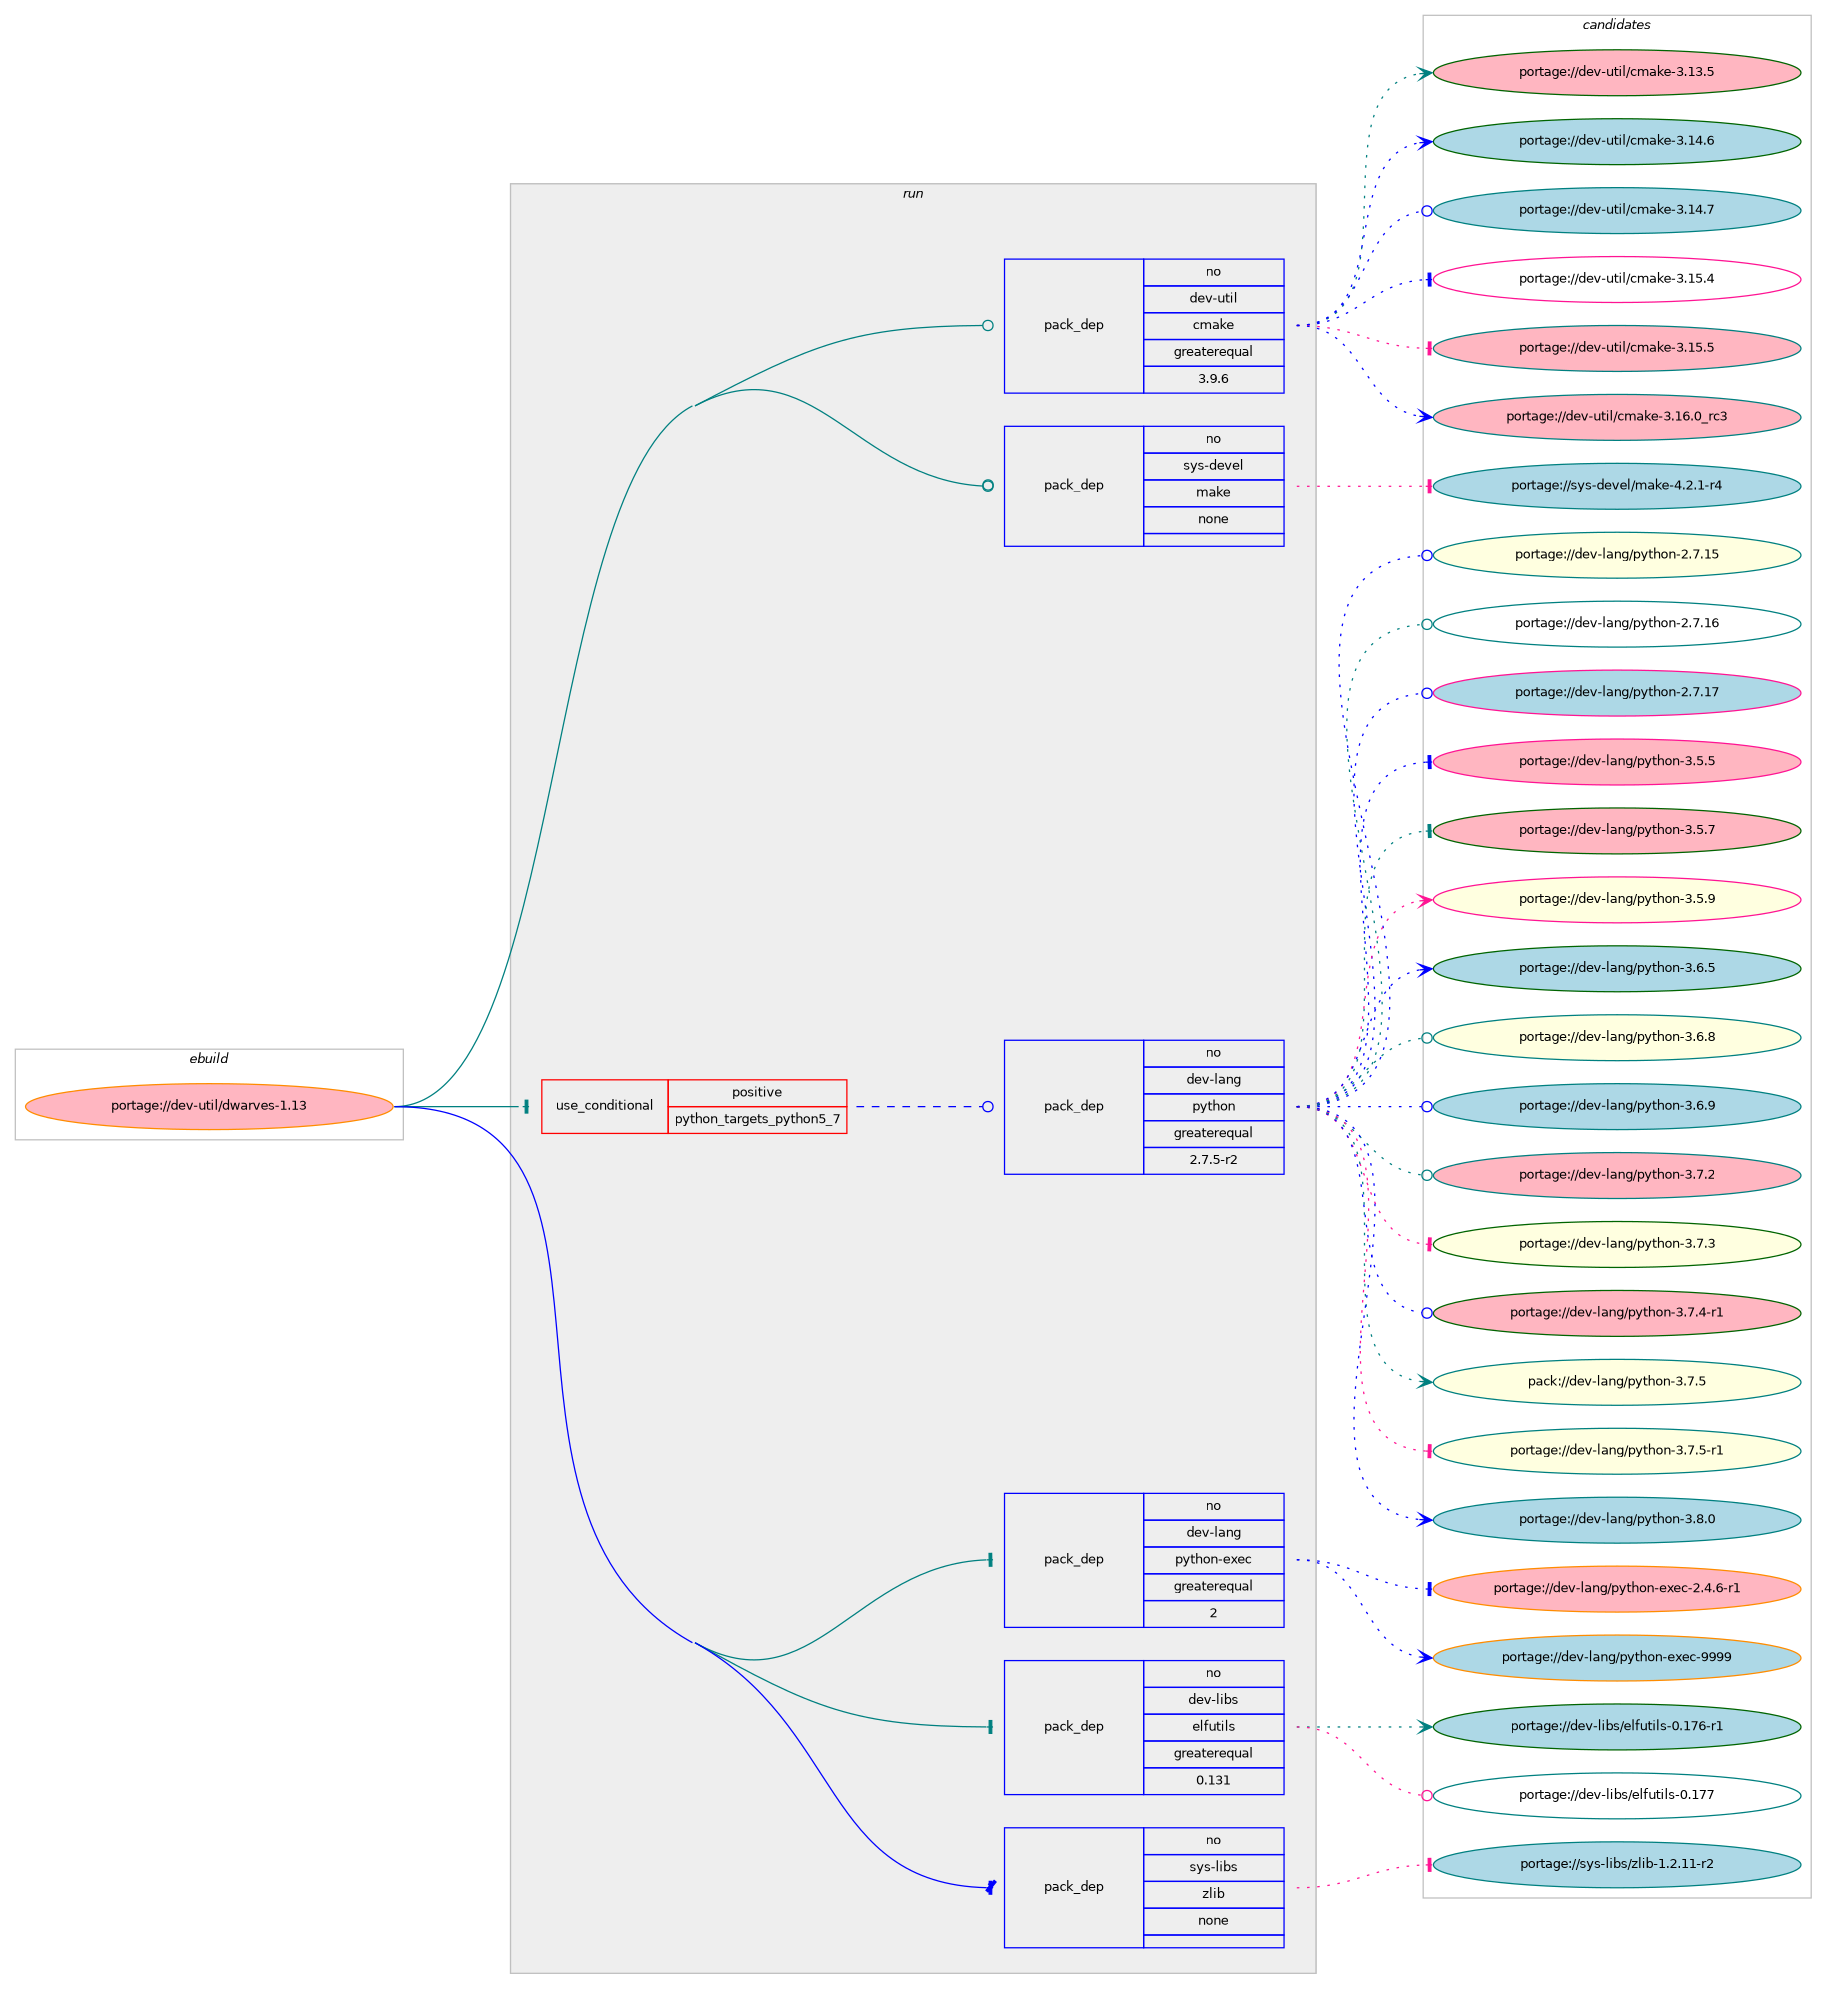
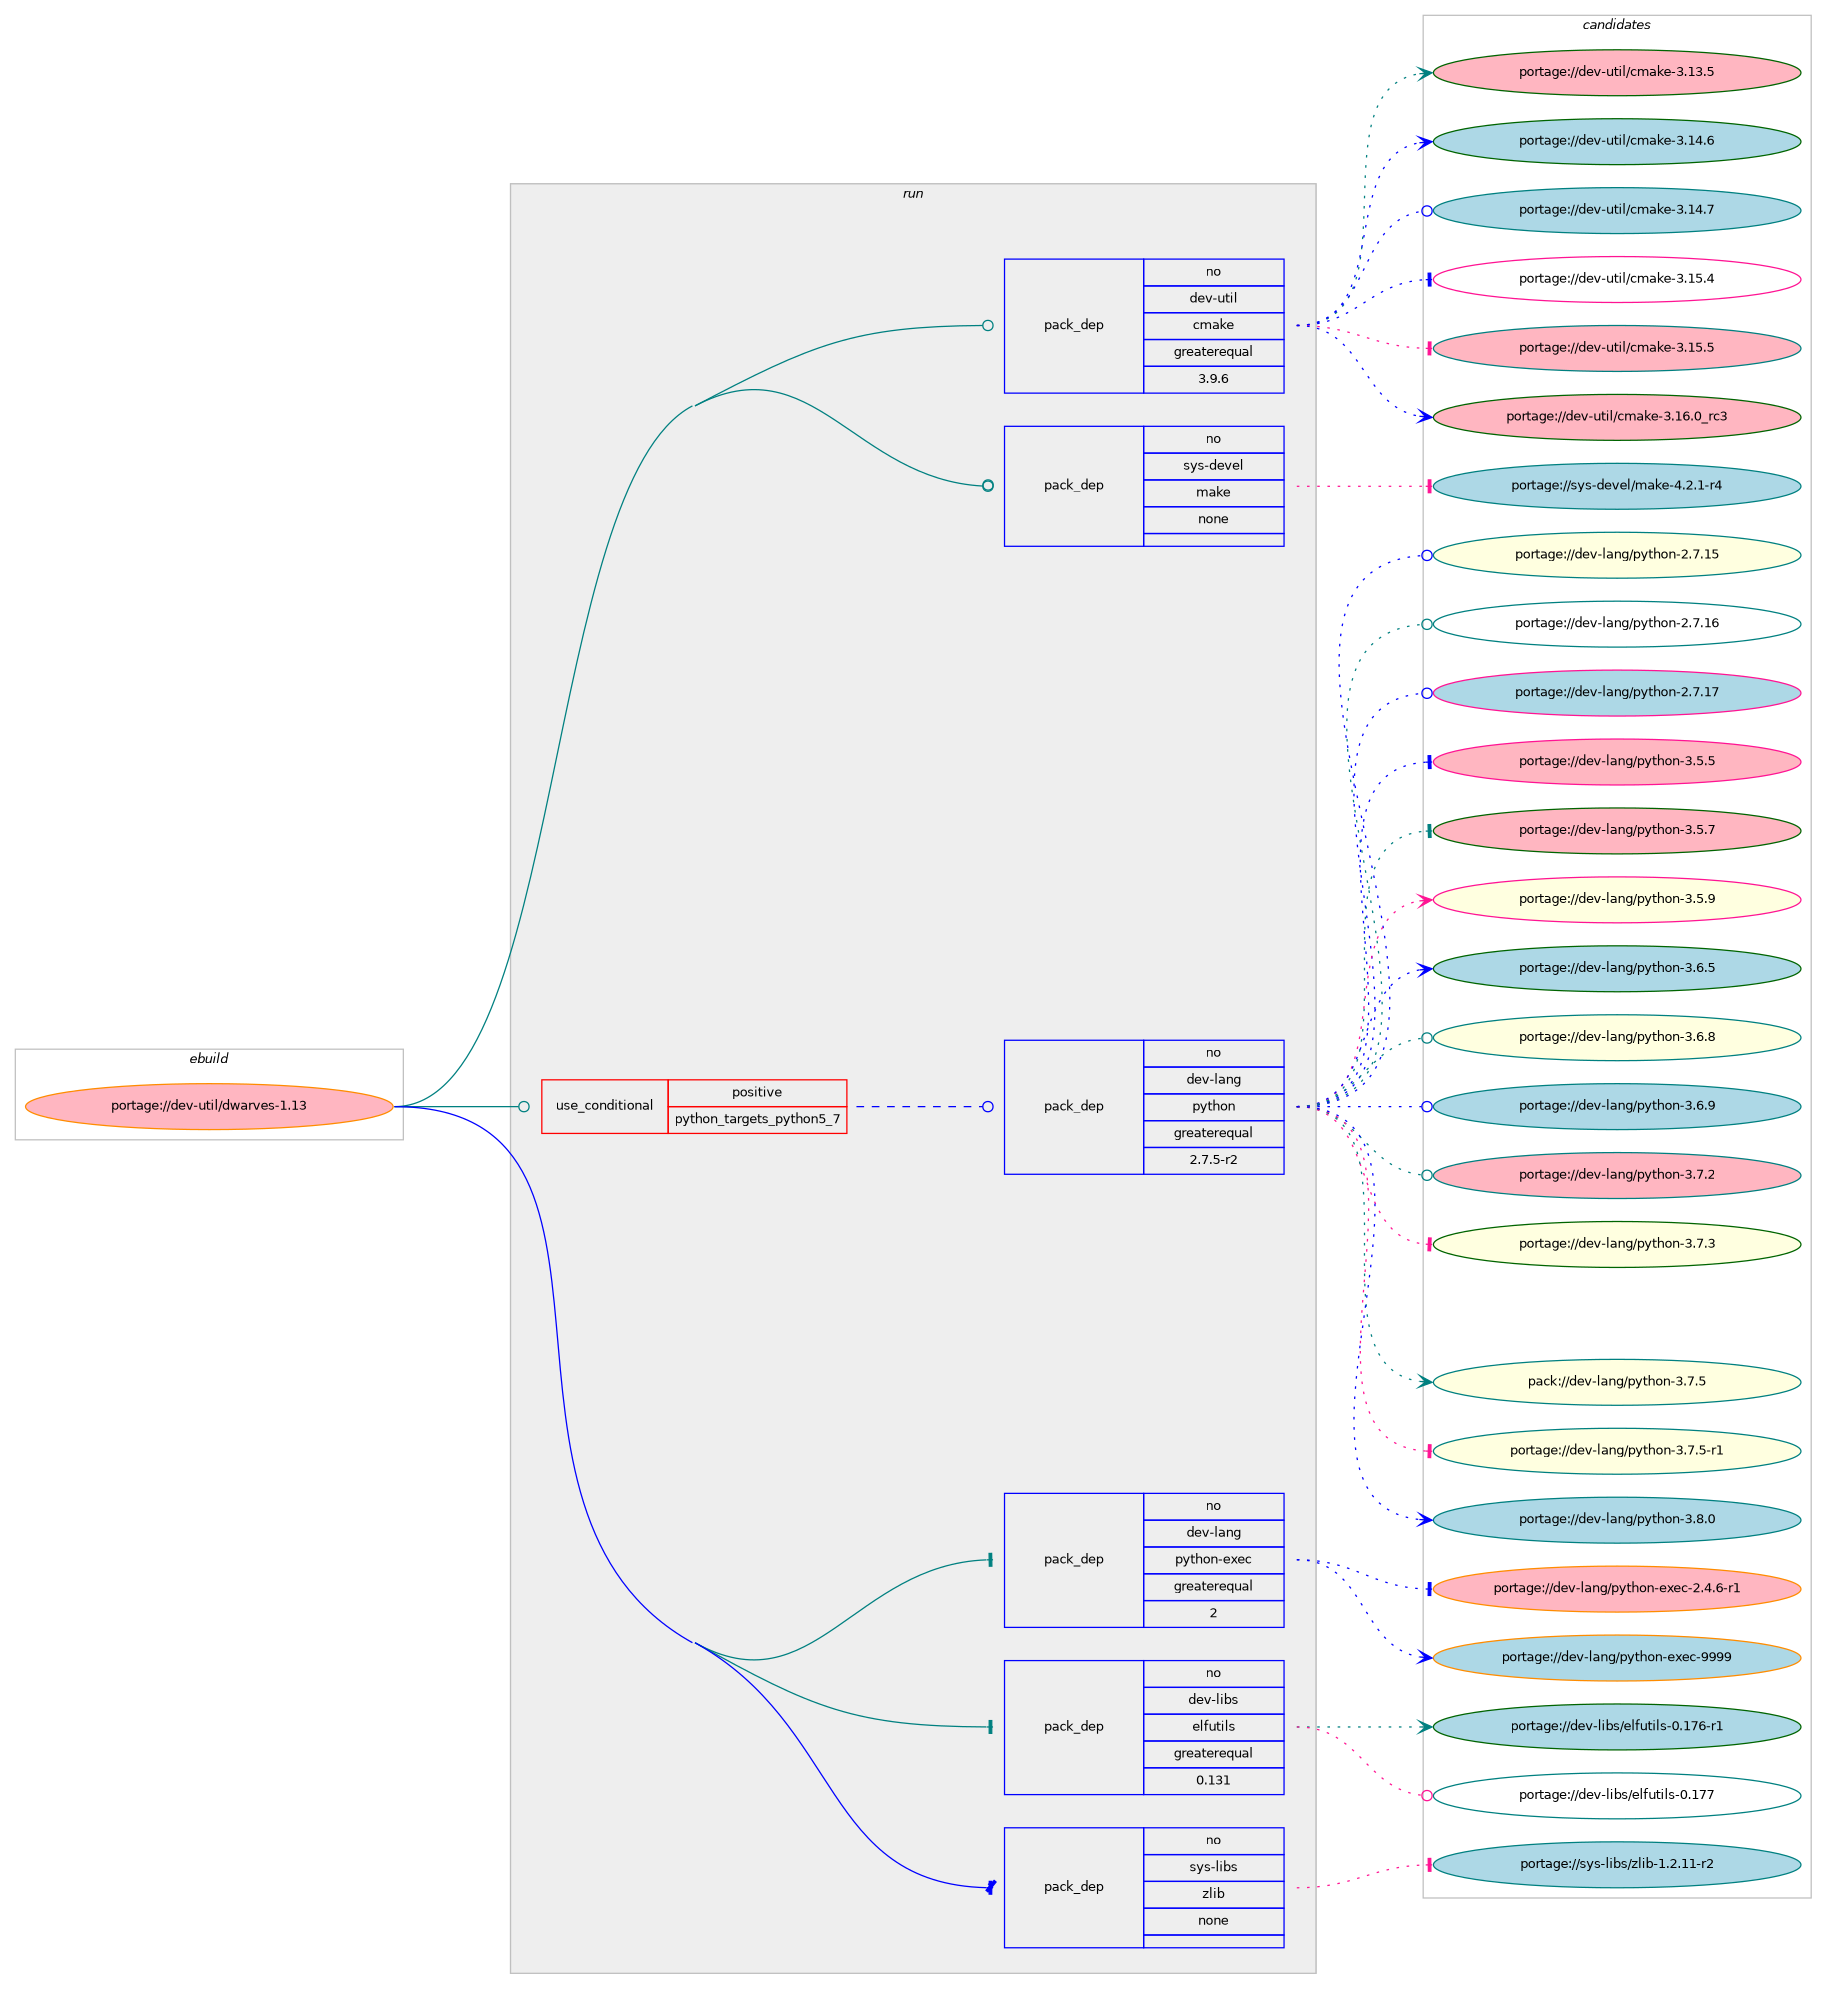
(1617, 417) -> (1617, 417)
(457, 1107) -> (457, 1107)
(1617, 1313) -> none
